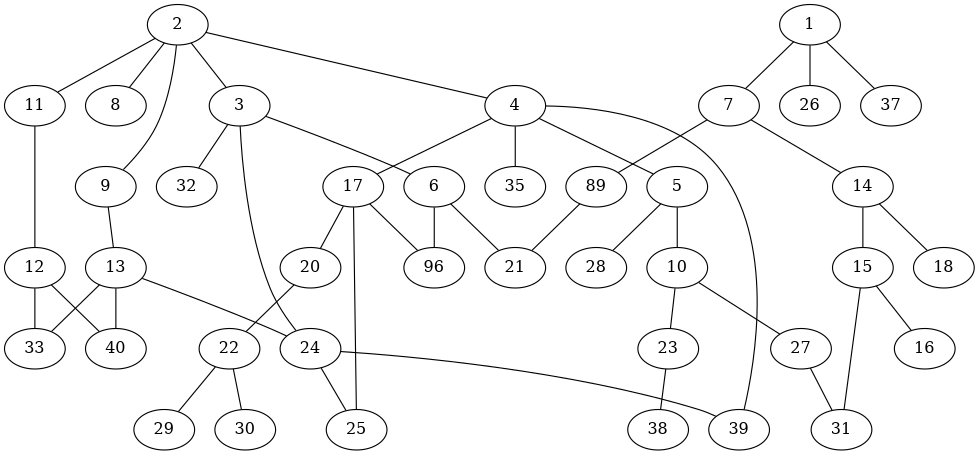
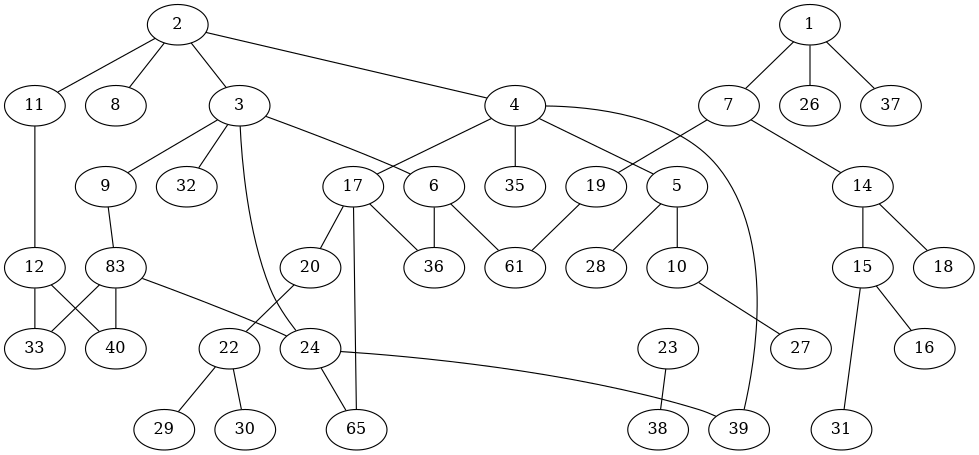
(162, 113) -> (173, 146)
(596, 187) -> (596, 187)
(116, 268) -> (116, 268)
(434, 268) -> (434, 268)
(515, 268) -> (515, 268)
(673, 308) -> none
(821, 389) -> none
(357, 430) -> (357, 430)
